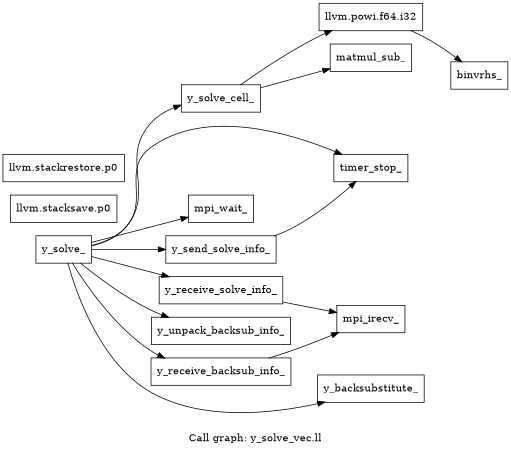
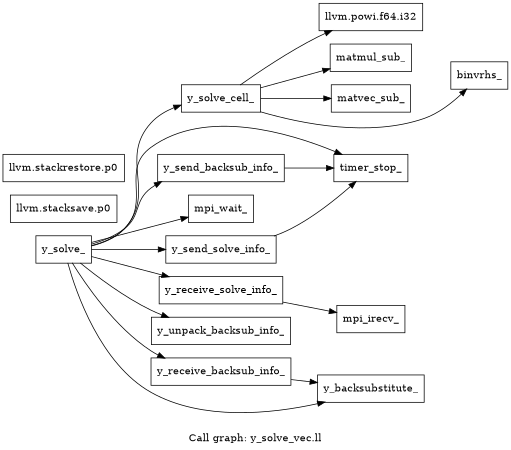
(434, 43) -> (364, 128)
none -> (371, 98)
none -> (221, 168)
(300, 347) -> (301, 381)
